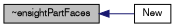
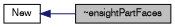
(122, 14) -> (63, 14)
